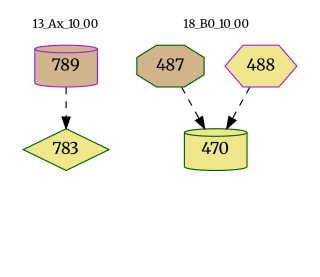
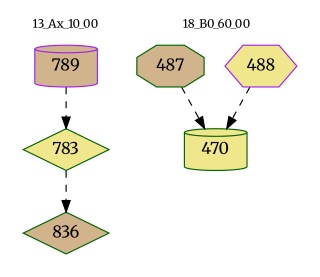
(217, 25) -> (217, 25)
none -> (66, 233)
